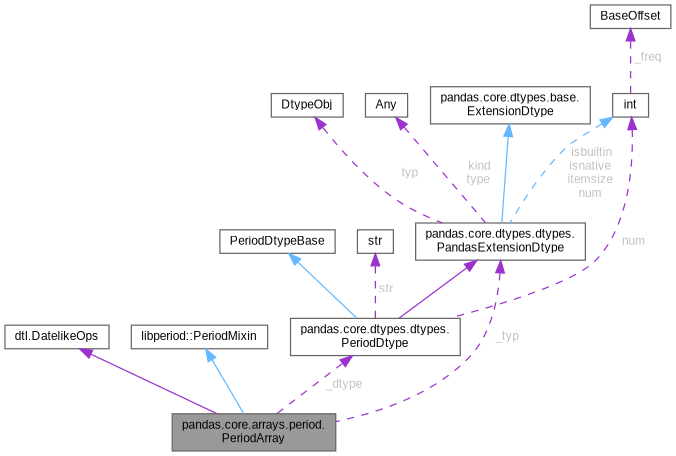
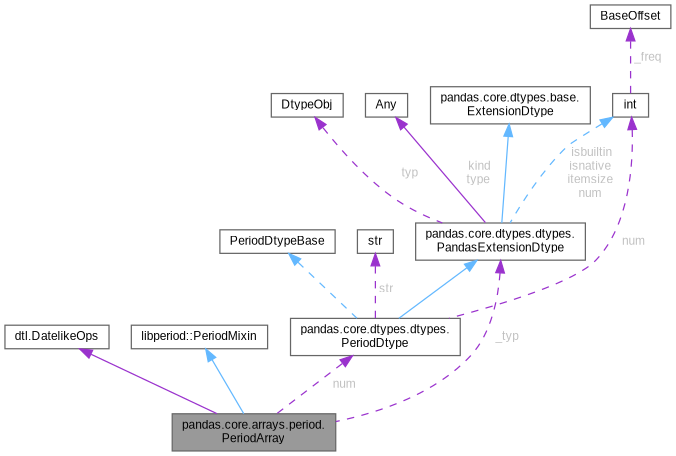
(445, 175) -> (445, 175)
(327, 290) -> (327, 290)
(433, 293) -> (433, 293)
(343, 385) -> (343, 385)
